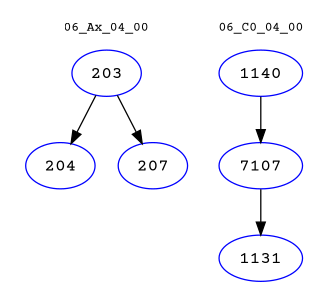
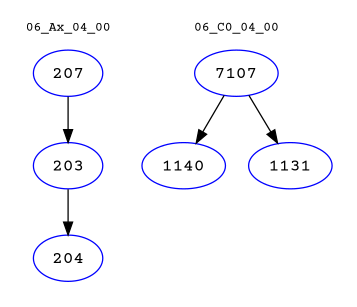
(261, 113) -> (213, 114)
(127, 114) -> (68, 113)
